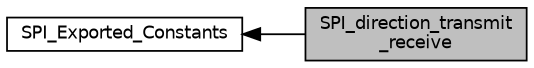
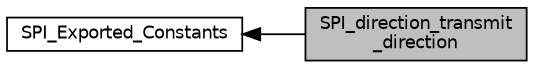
(416, 34) -> (416, 34)
